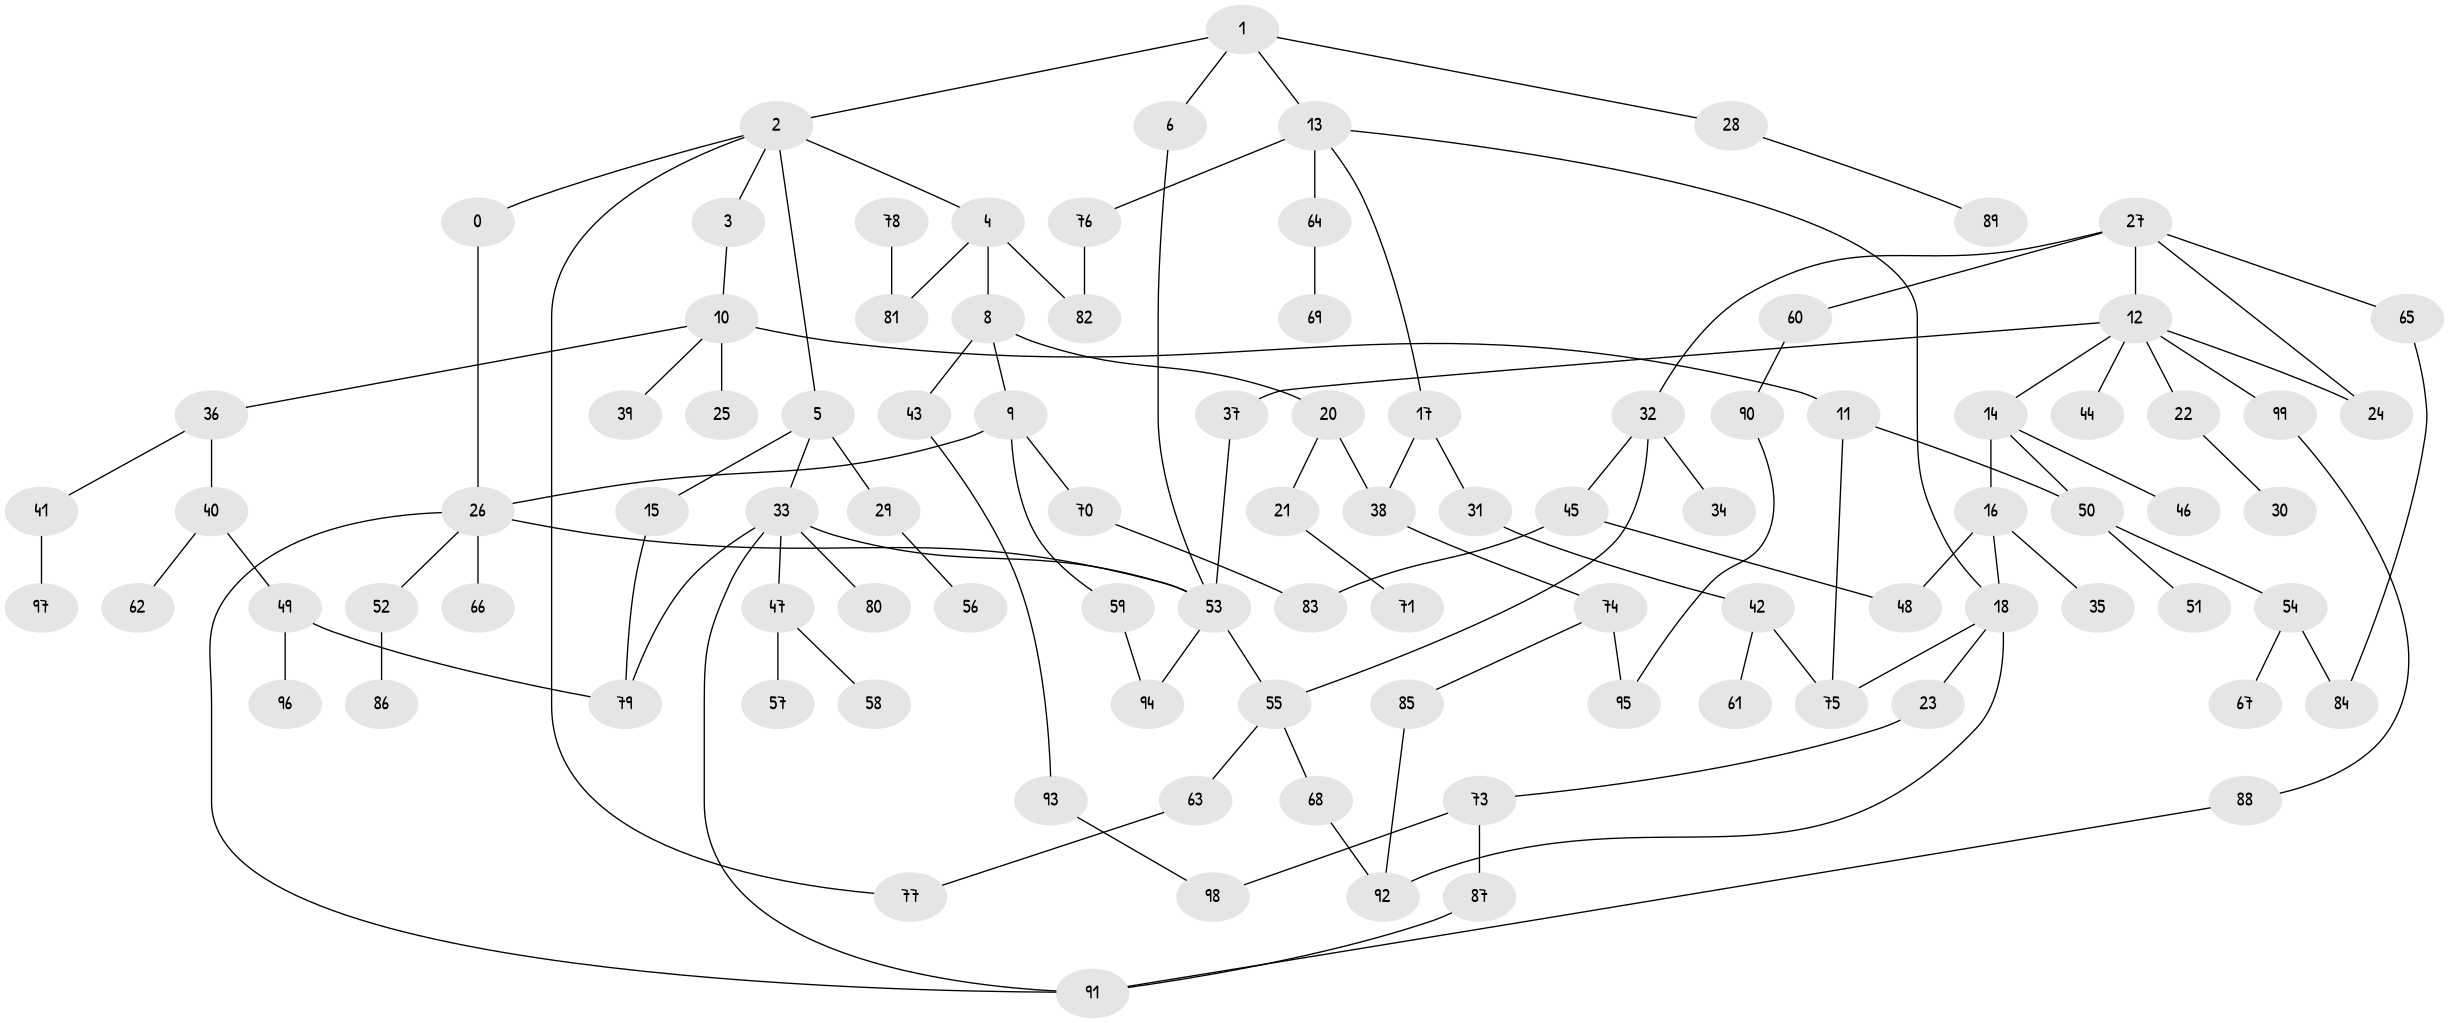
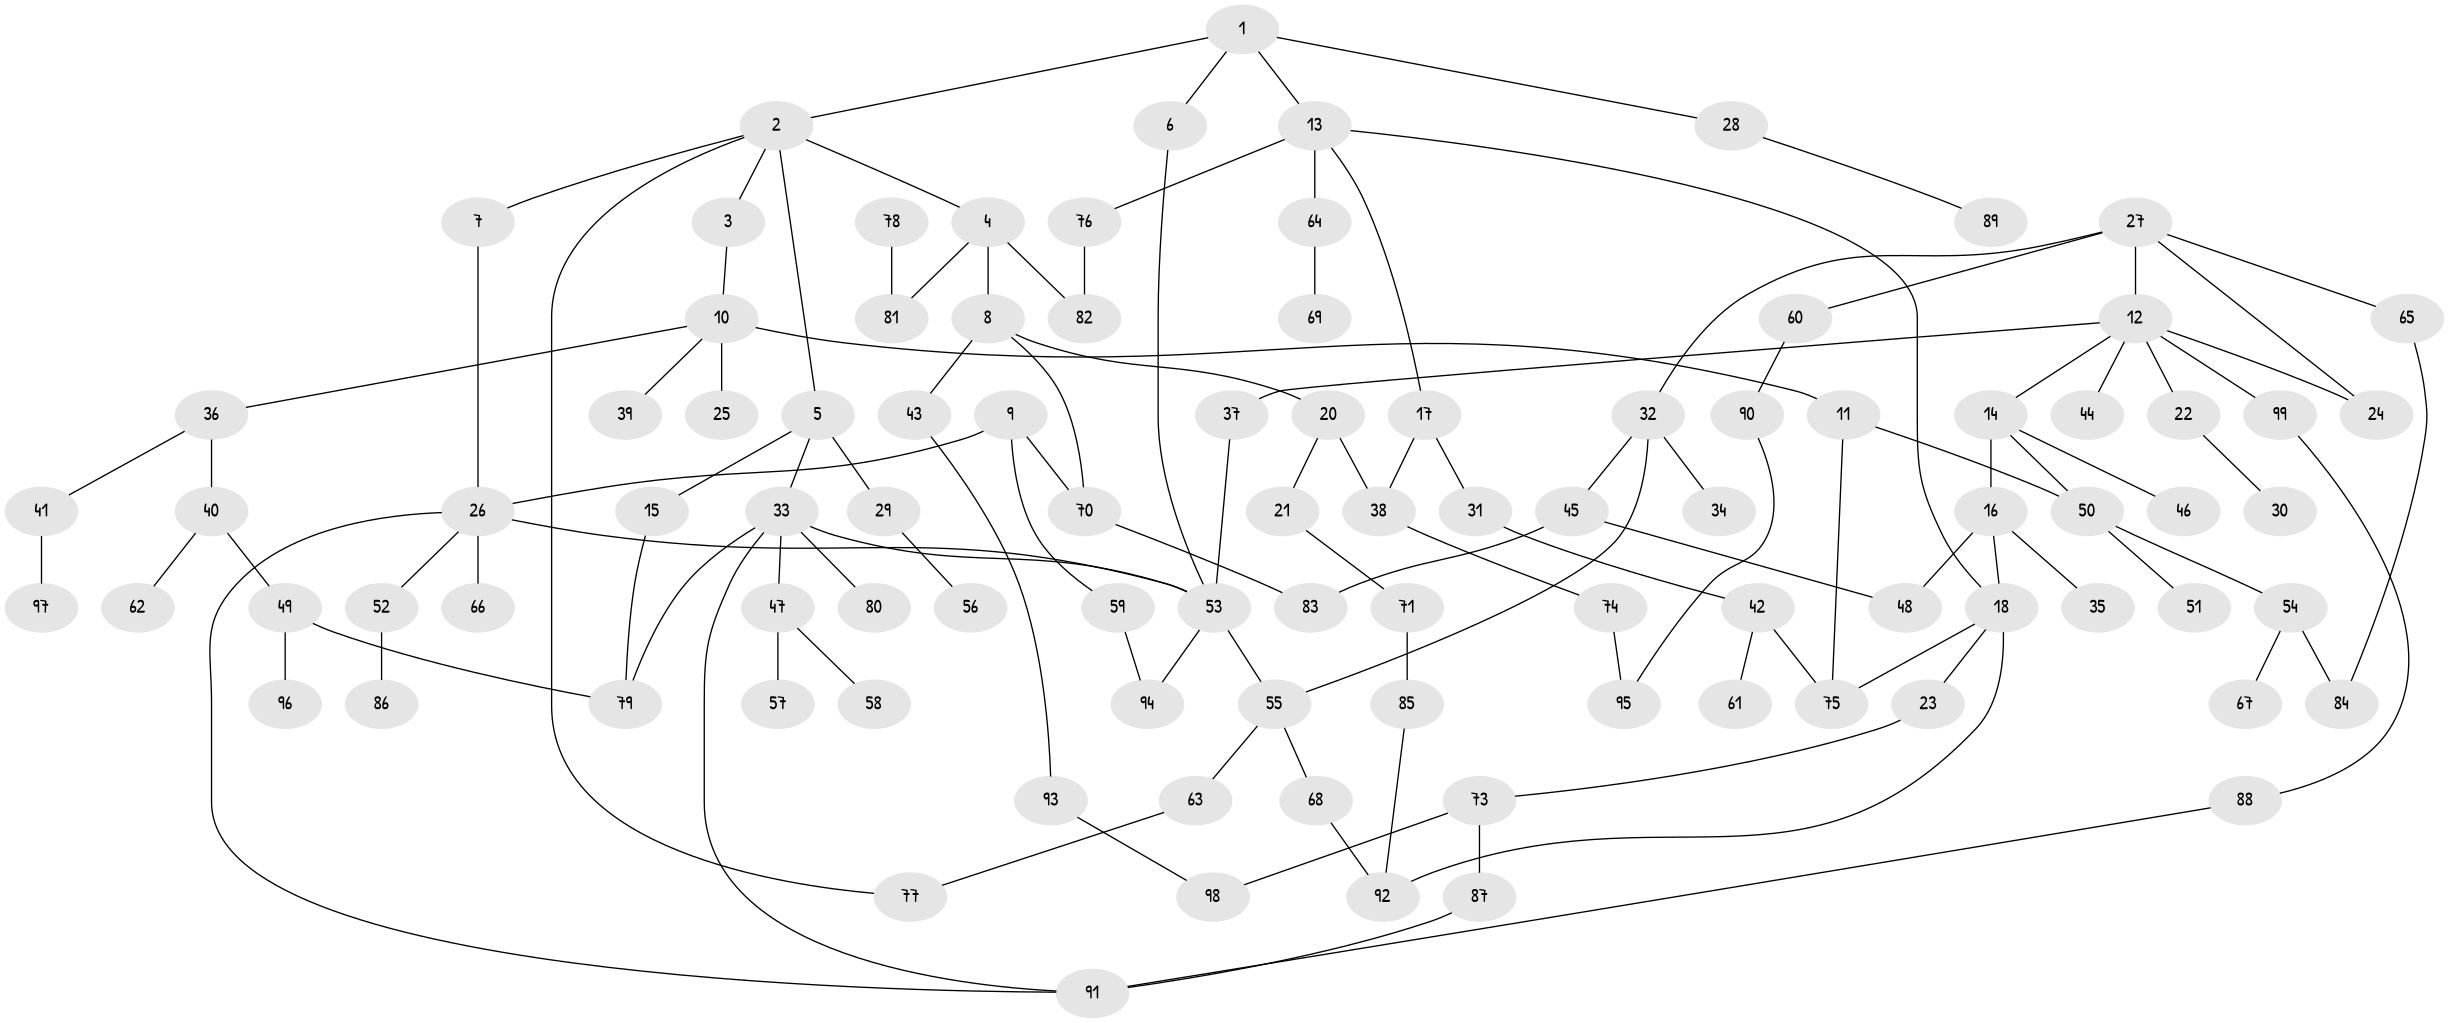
(478, 222) -> (478, 222)
(999, 367) -> (1065, 404)
(1509, 656) -> (1407, 662)
